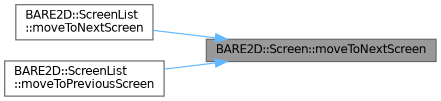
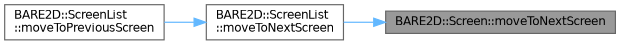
(190, 66) -> (179, 22)
